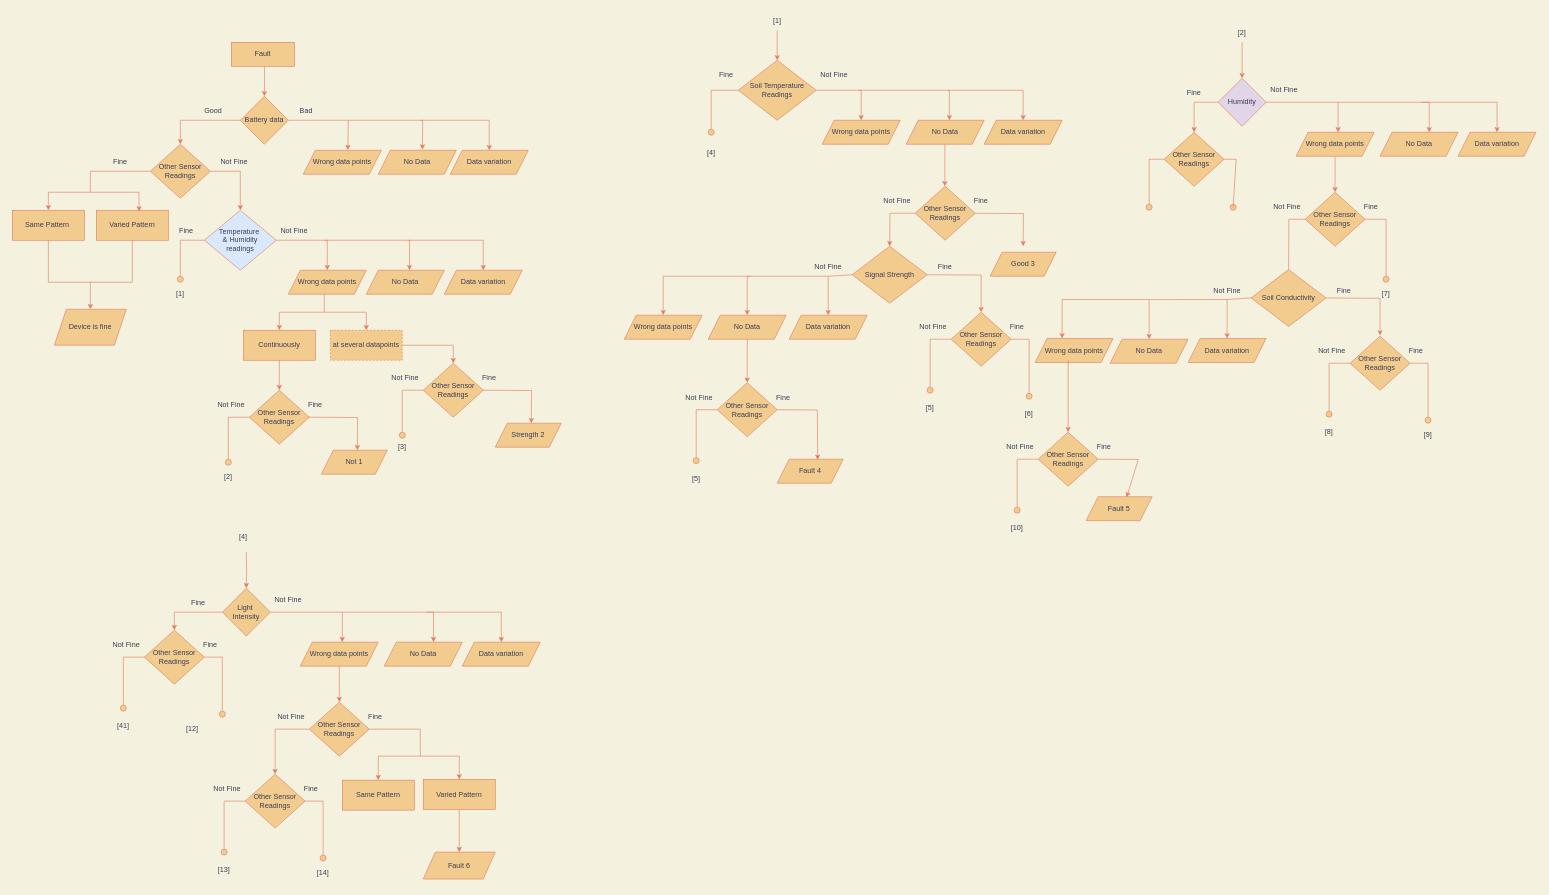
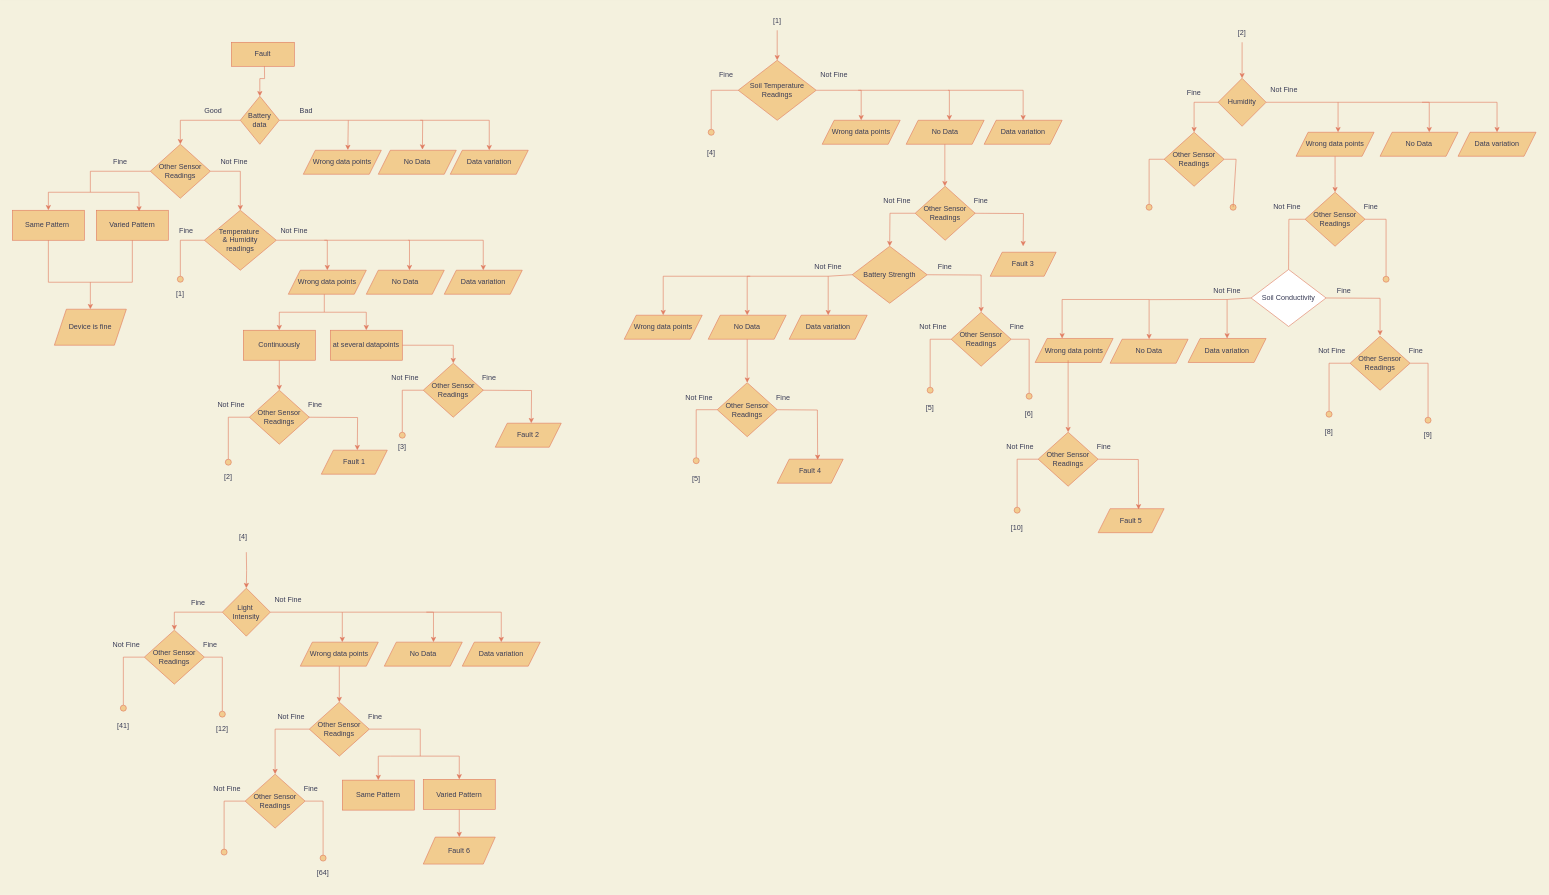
(1242, 102) -> (1242, 102)
(264, 120) -> (260, 120)
(240, 240) -> (240, 240)
(1023, 264) -> (1023, 264)
(890, 275) -> (890, 275)
(1386, 294) -> none
(1289, 298) -> (1289, 298)
(366, 345) -> (366, 345)
(528, 435) -> (528, 435)
(354, 462) -> (354, 462)
(1119, 509) -> (1131, 521)
(192, 729) -> (222, 729)
(459, 866) -> (459, 851)
(224, 870) -> none
(323, 873) -> (323, 873)
